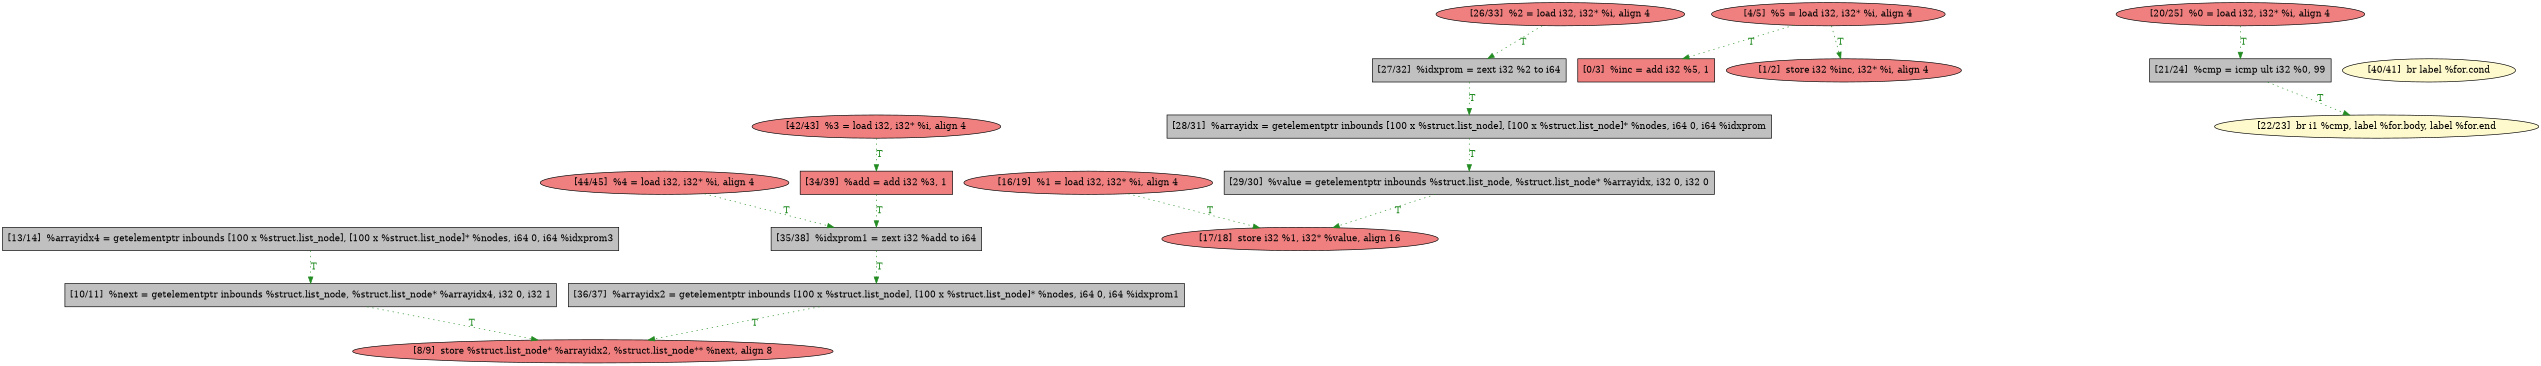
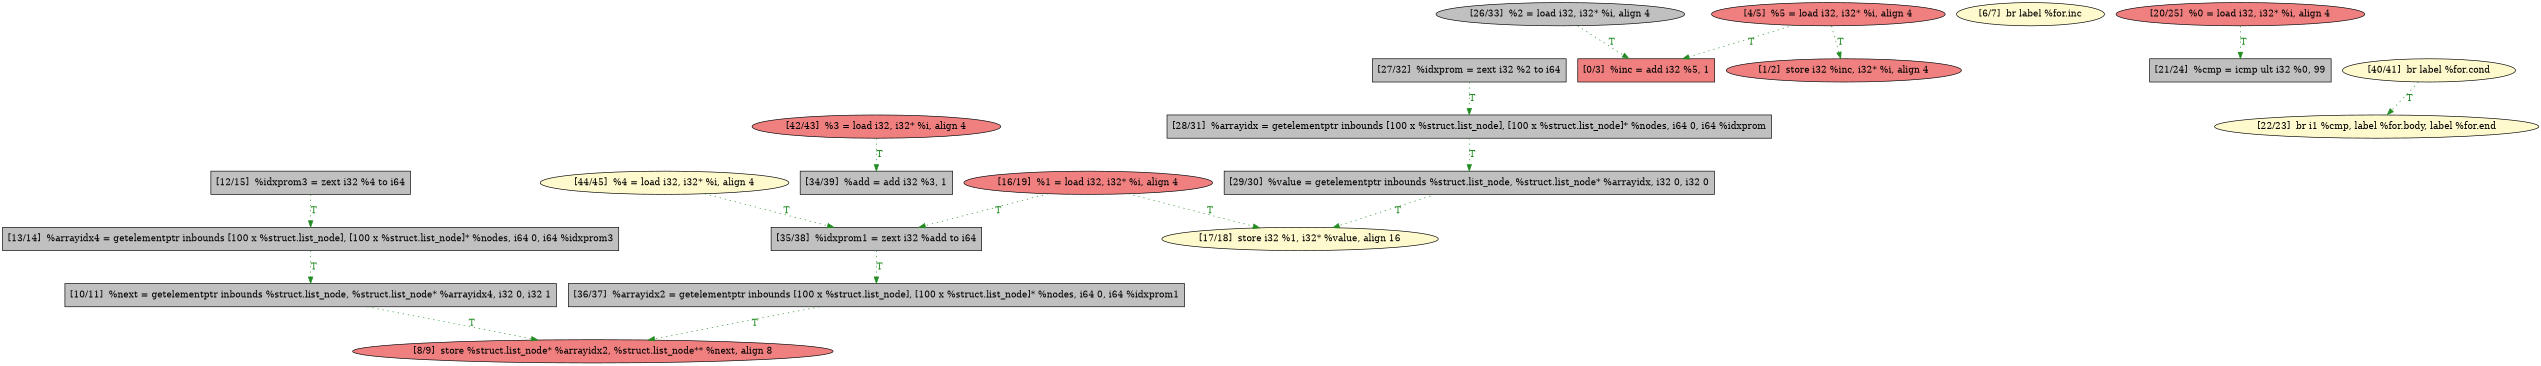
(1560, 14) -> (1560, 14)
none -> (2031, 14)
(1518, 41) -> (1600, 40)
(2306, 97) -> (2405, 96)
none -> (311, 183)
(665, 183) -> (665, 183)
(876, 183) -> (876, 183)
(876, 208) -> (987, 210)
(1300, 239) -> (1300, 239)
